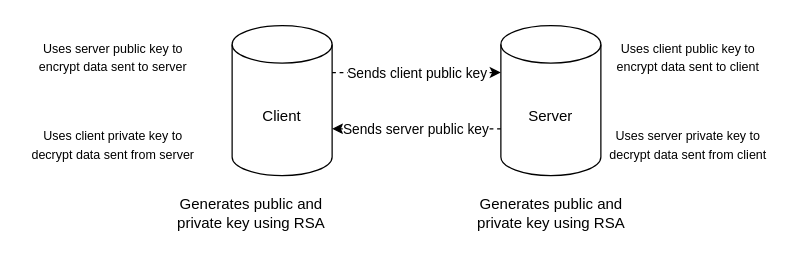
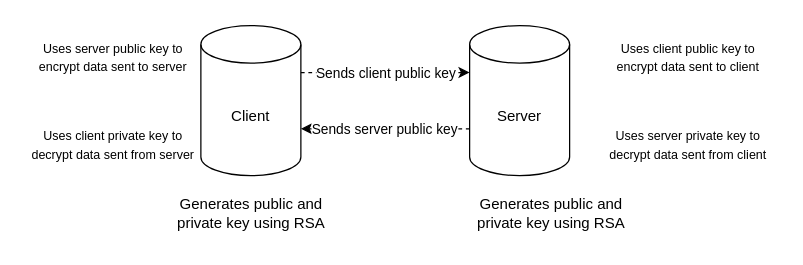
(282, 101) -> (251, 101)
(551, 101) -> (519, 101)
